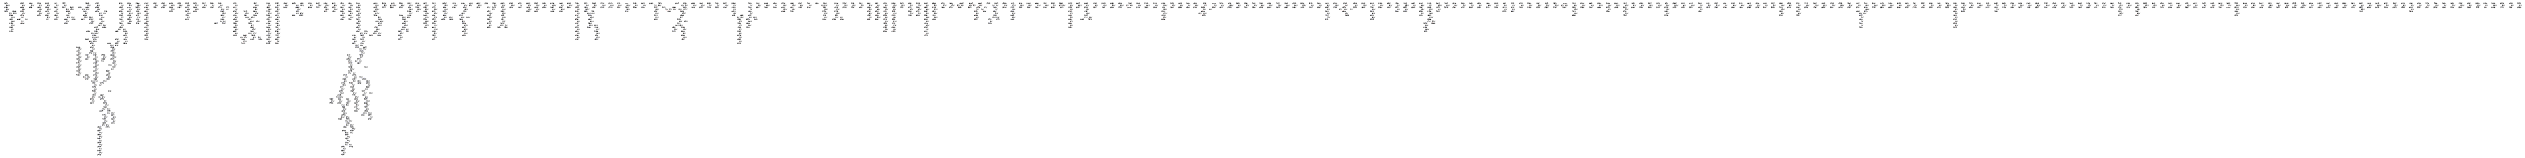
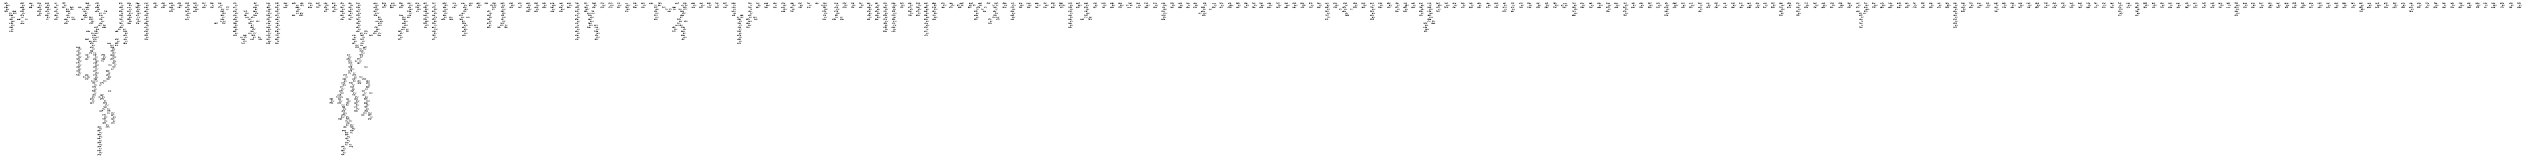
(487, 7) -> (490, 5)
(102, 125) -> none
